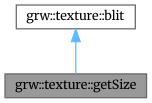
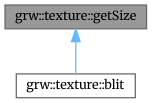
(76, 58) -> (76, 58)
